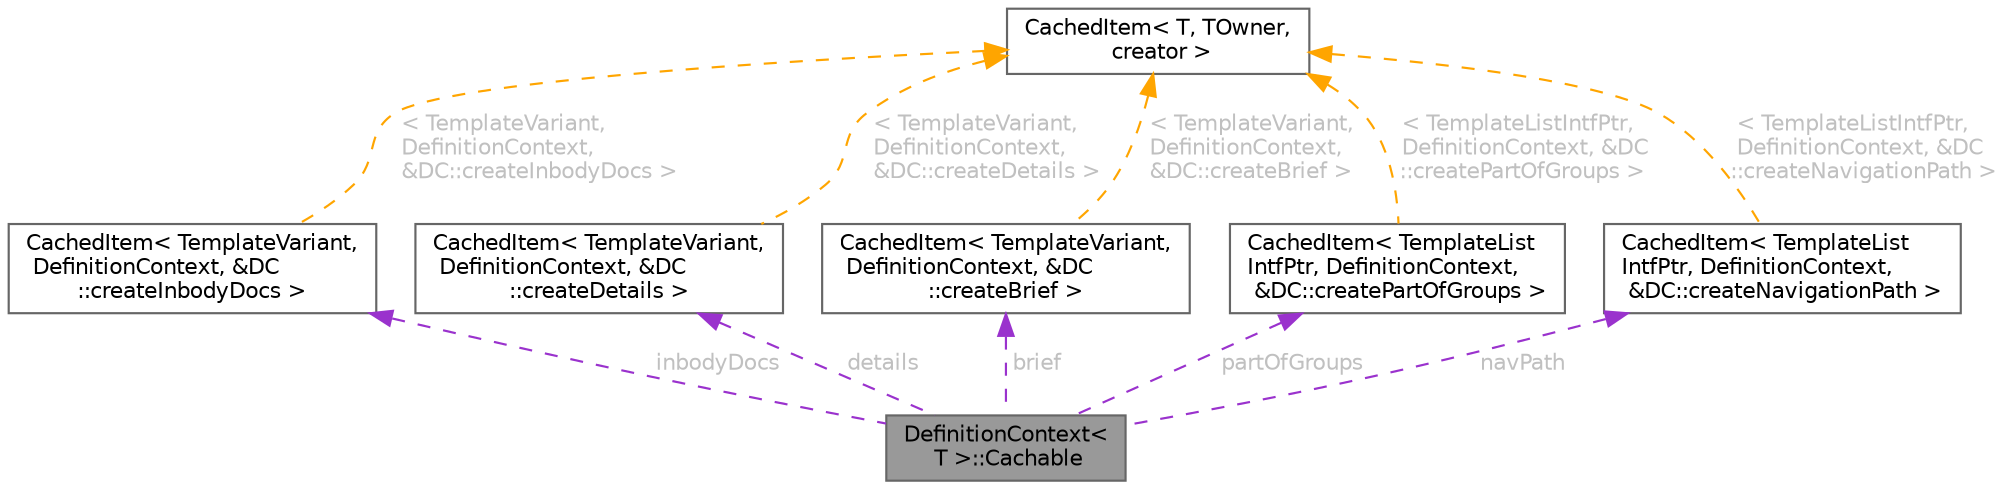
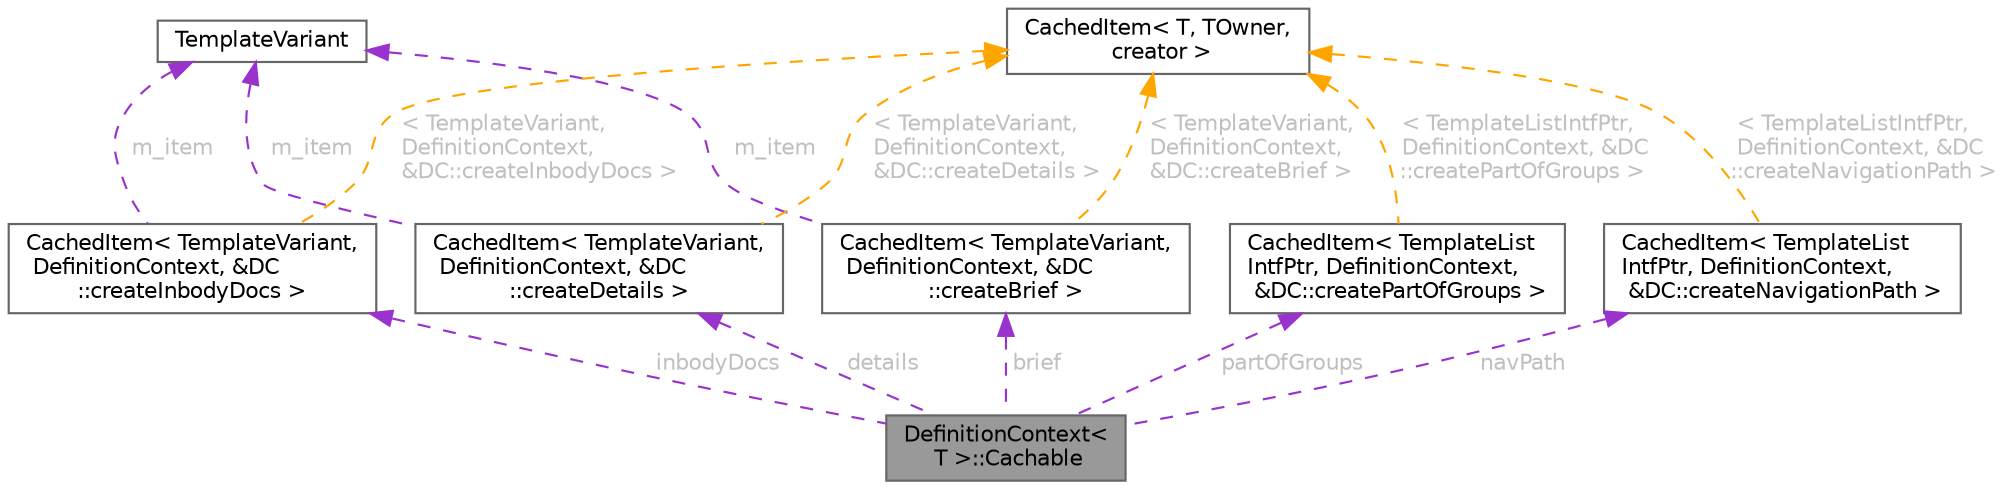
none -> (262, 41)
